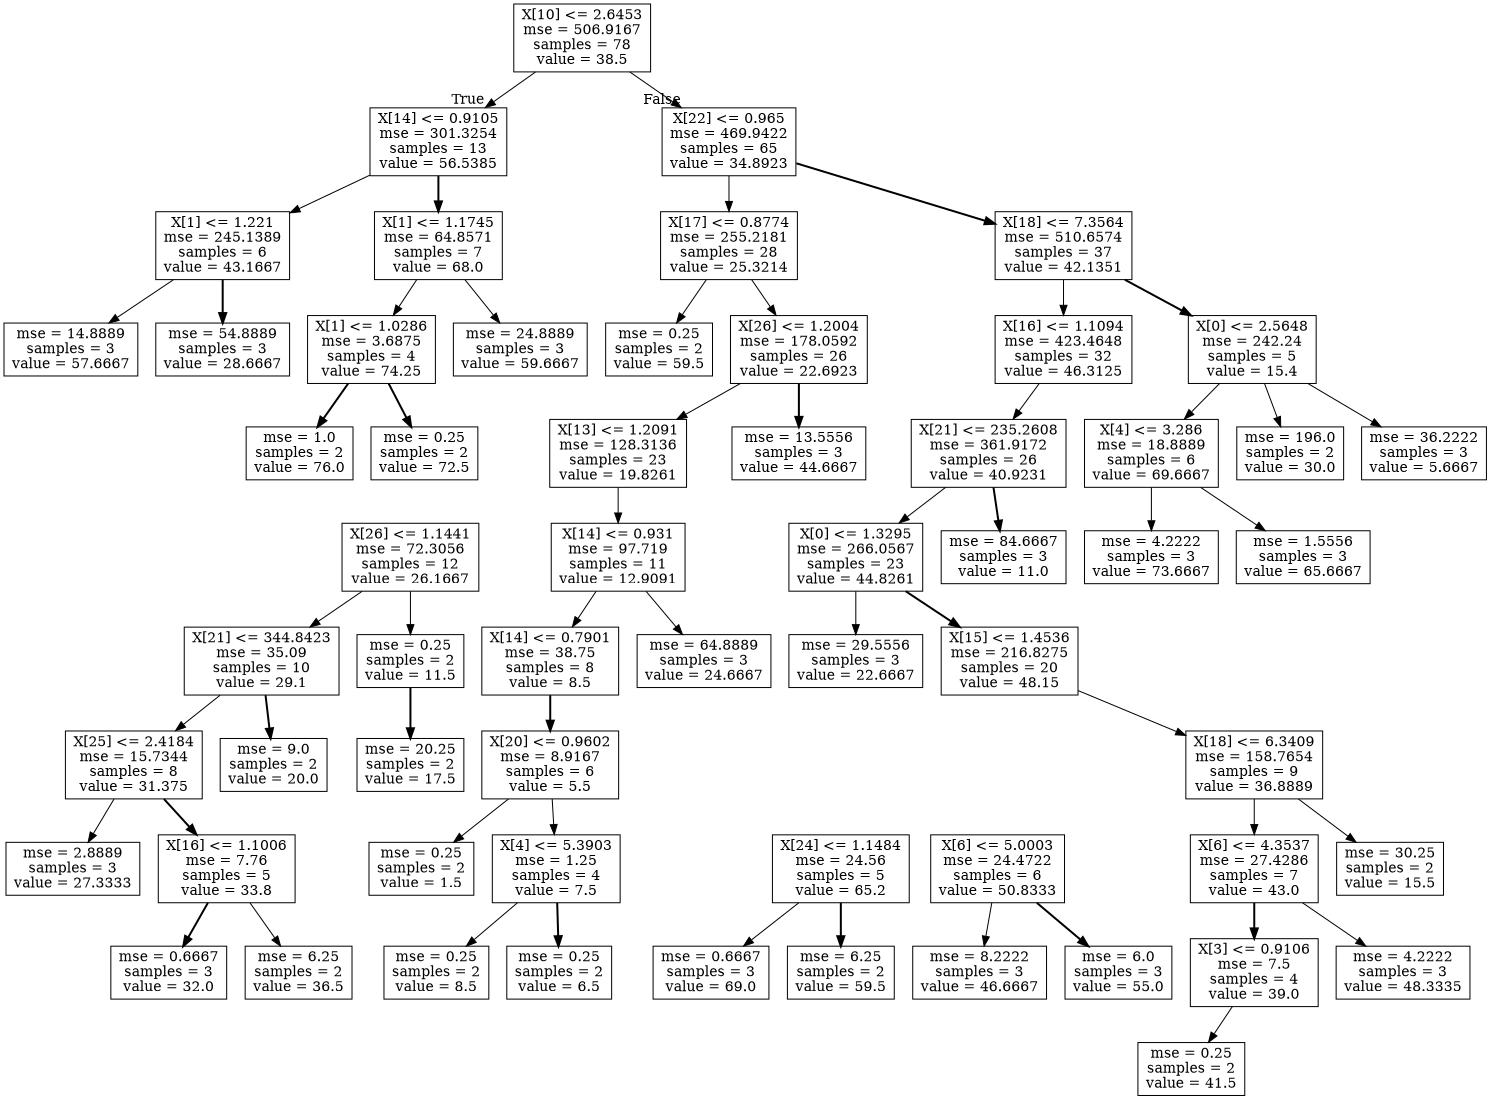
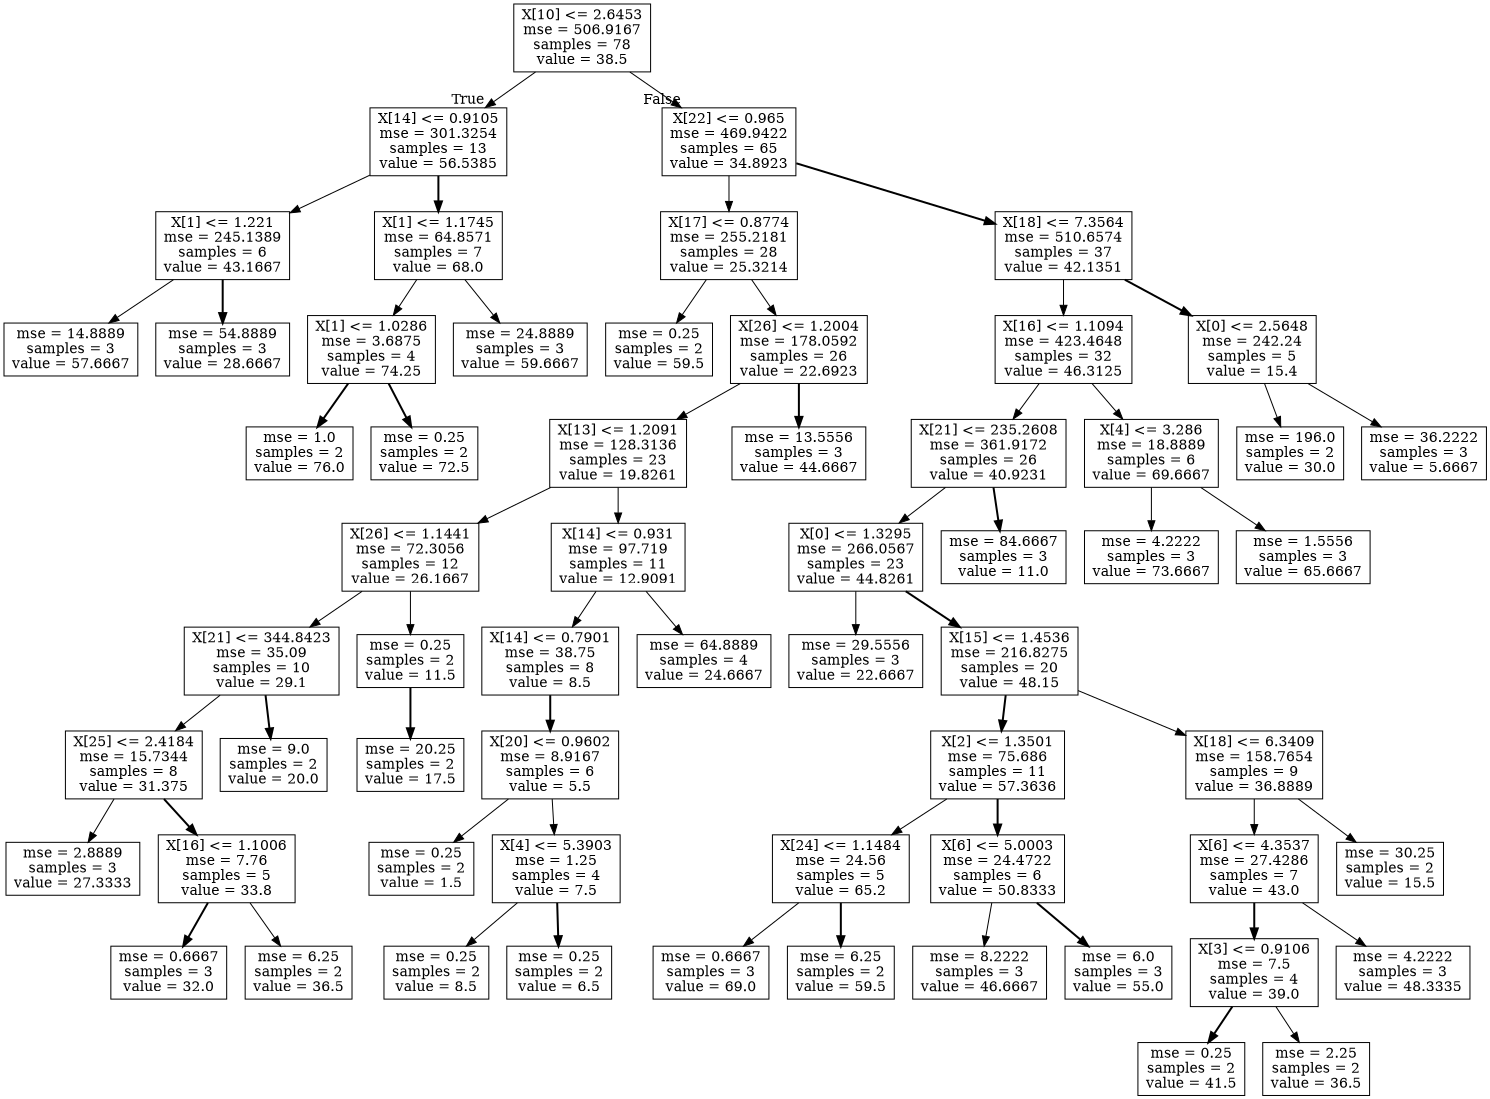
(1206, 398) -> (1104, 398)
none -> (519, 503)
(704, 661) -> (704, 661)
none -> (998, 765)
(1223, 1020) -> (1223, 1020)
none -> (1316, 1069)
